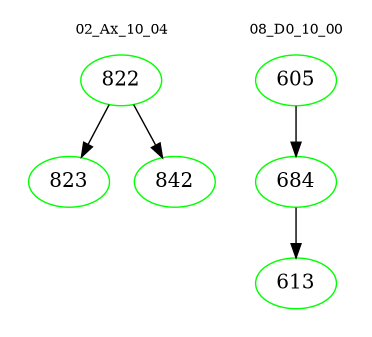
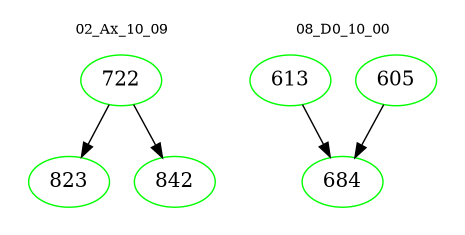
(122, 30) -> (122, 30)
(121, 80) -> (121, 80)
(296, 226) -> (313, 125)
